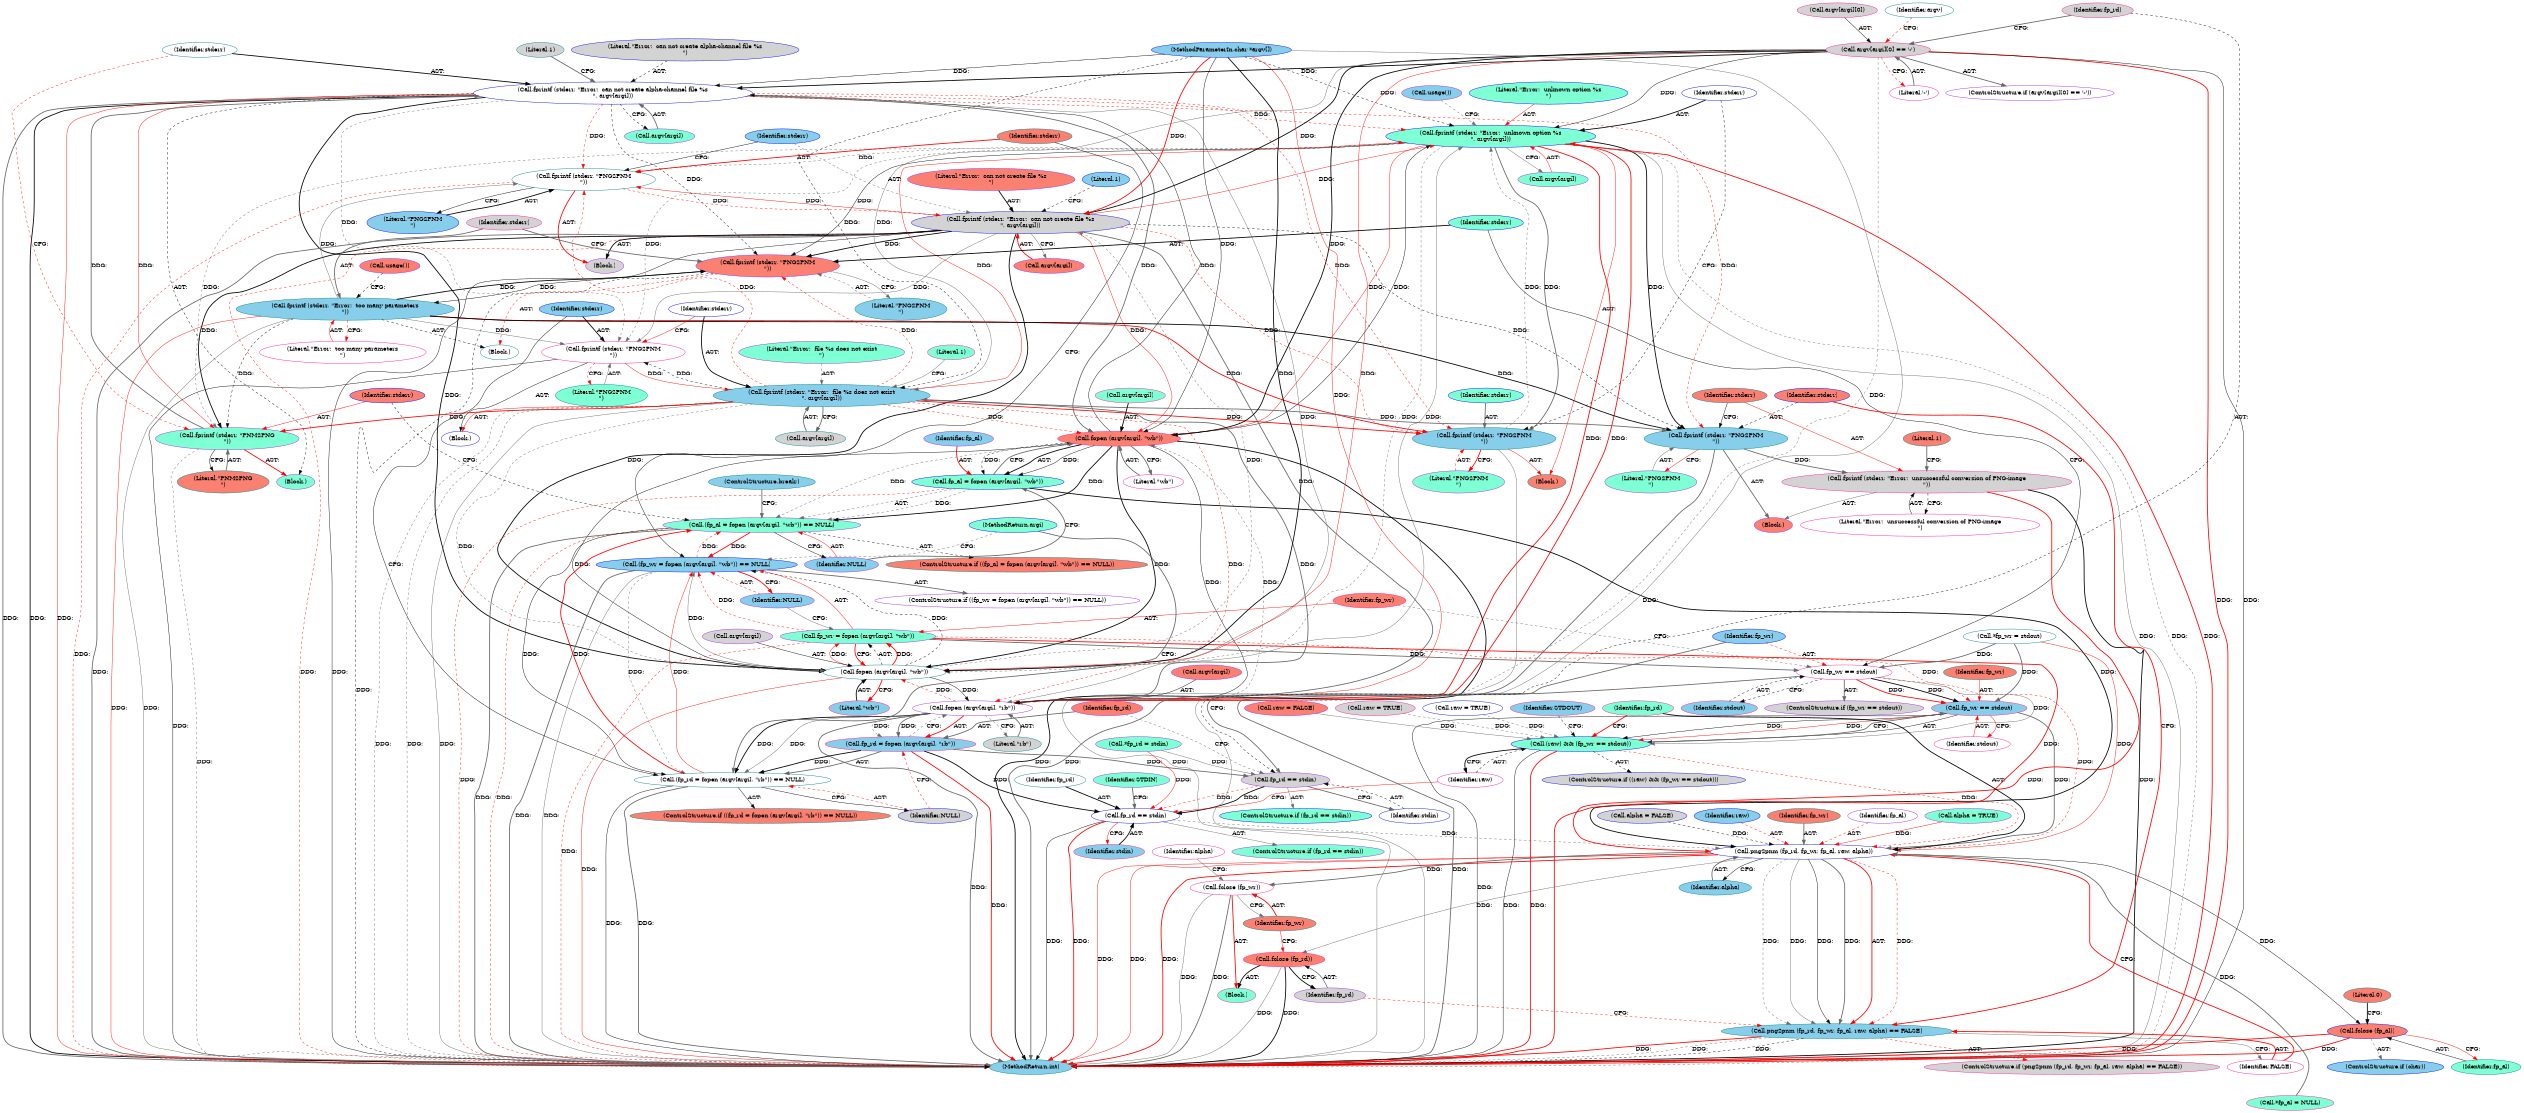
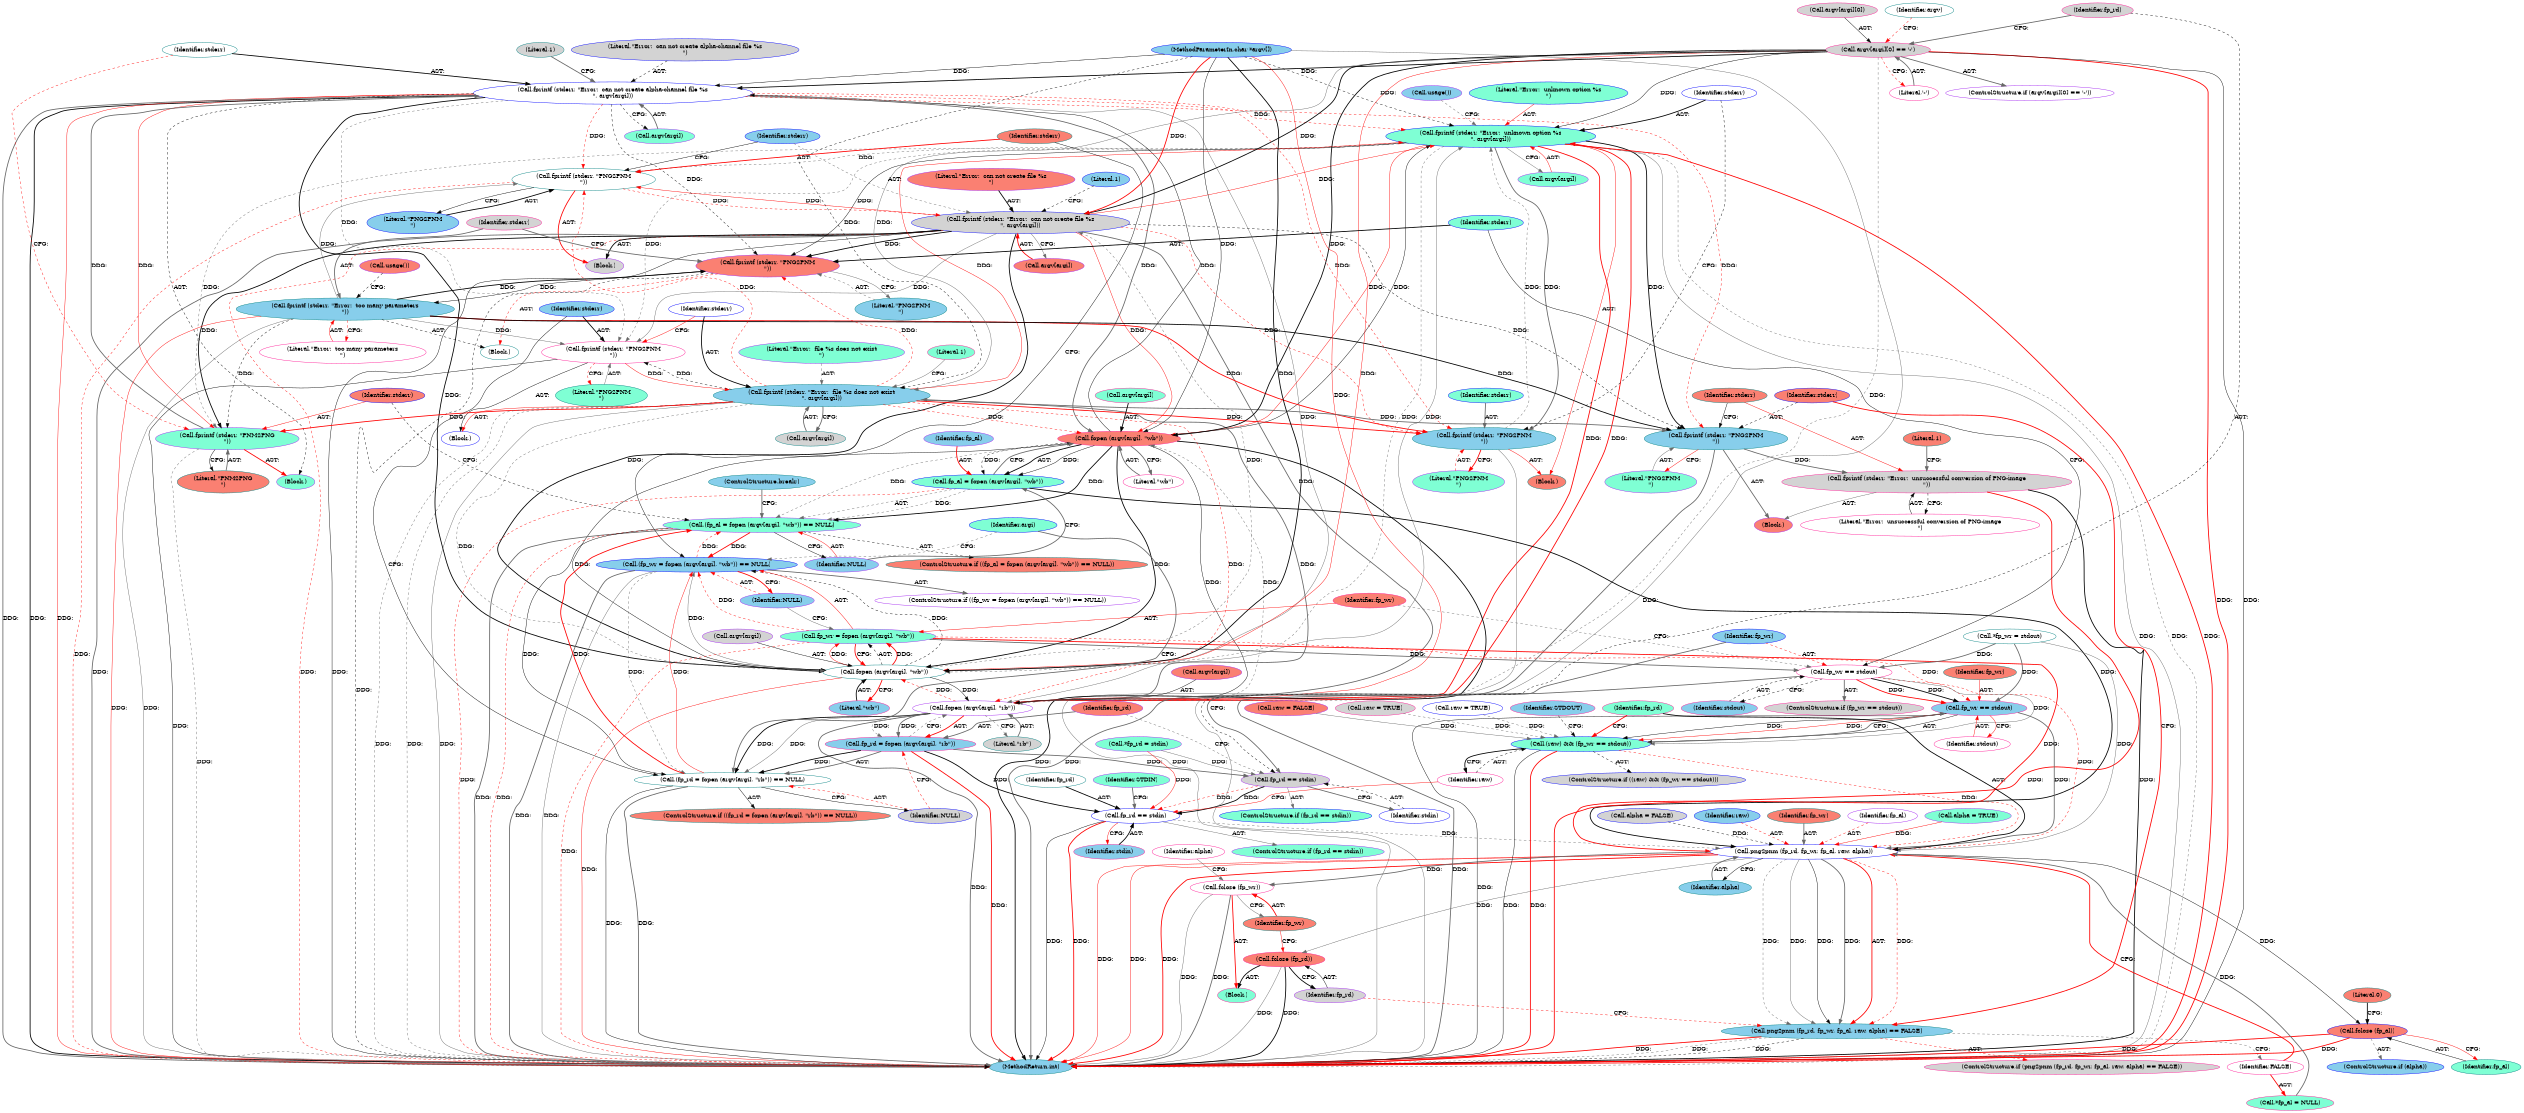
(1013, 525) -> (1013, 525)
(1844, 708) -> (1844, 708)
(2101, 803) -> (2101, 803)
(2115, 1034) -> (2277, 1083)
(2098, 1037) -> (2098, 1037)
(2385, 1067) -> (2385, 1067)
